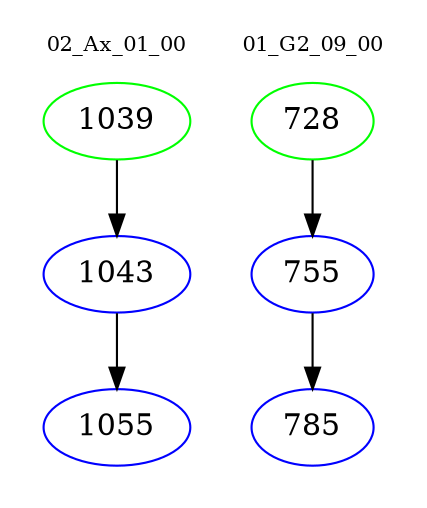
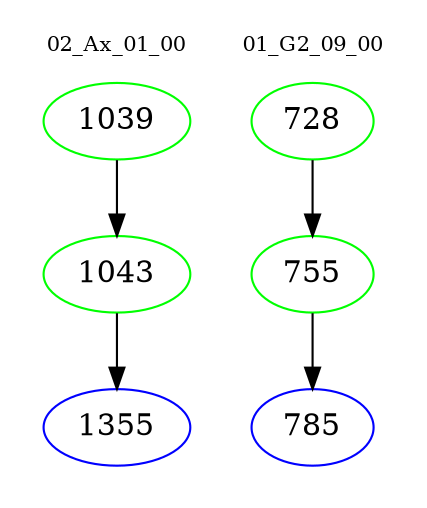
(117, 274) -> (117, 274)
(313, 274) -> (313, 274)
(117, 427) -> (117, 427)
